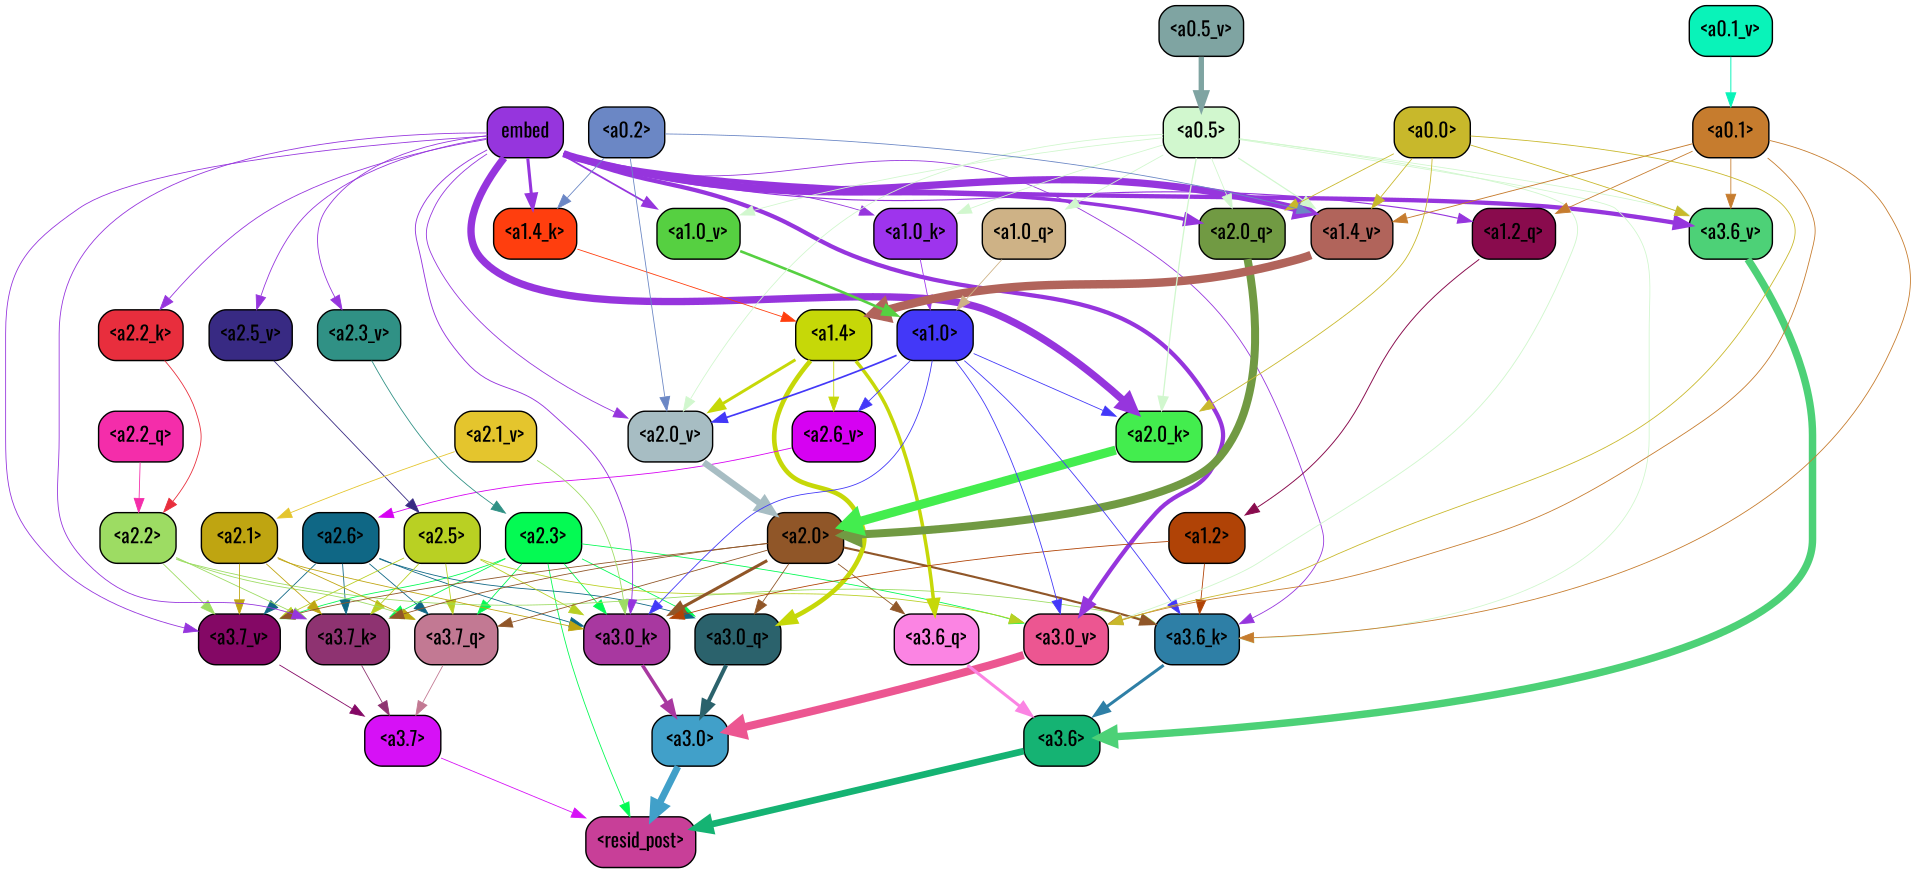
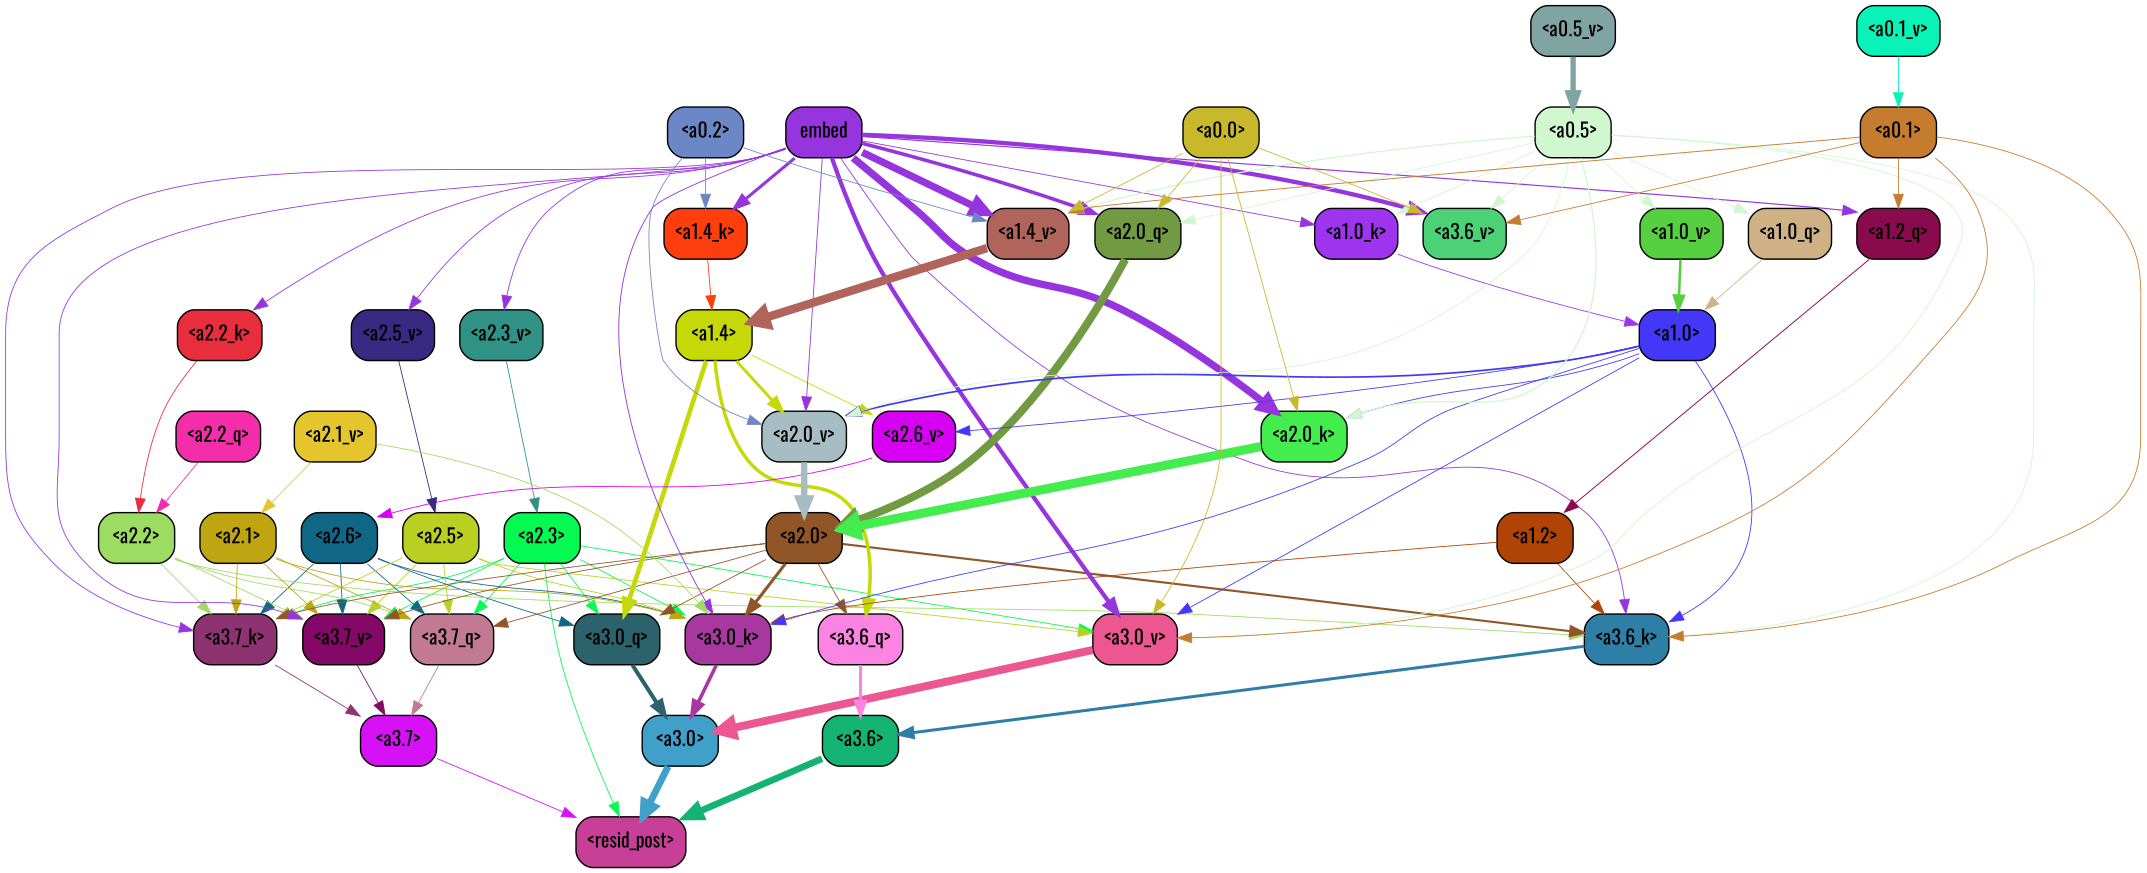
(604, 179) -> none
(1633, 664) -> none
